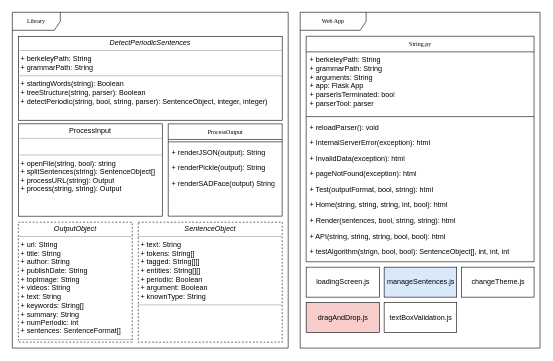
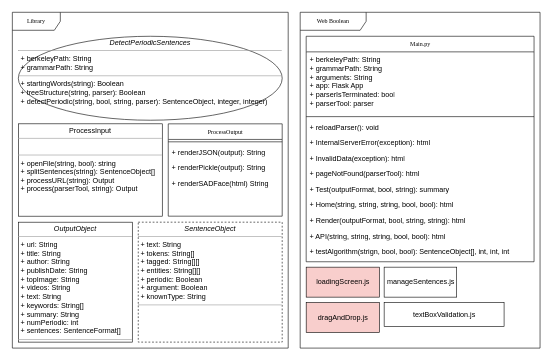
(333, 21) -> (333, 21)
(421, 44) -> (421, 44)
(150, 78) -> (150, 78)
(97, 146) -> (97, 146)
(368, 174) -> (370, 174)
(226, 188) -> (225, 184)
(381, 190) -> (388, 190)
(389, 206) -> (391, 206)
(392, 221) -> (399, 221)
(75, 282) -> (75, 282)
(343, 282) -> (343, 282)
(421, 282) -> (421, 282)
(498, 282) -> none
(421, 318) -> (444, 315)
